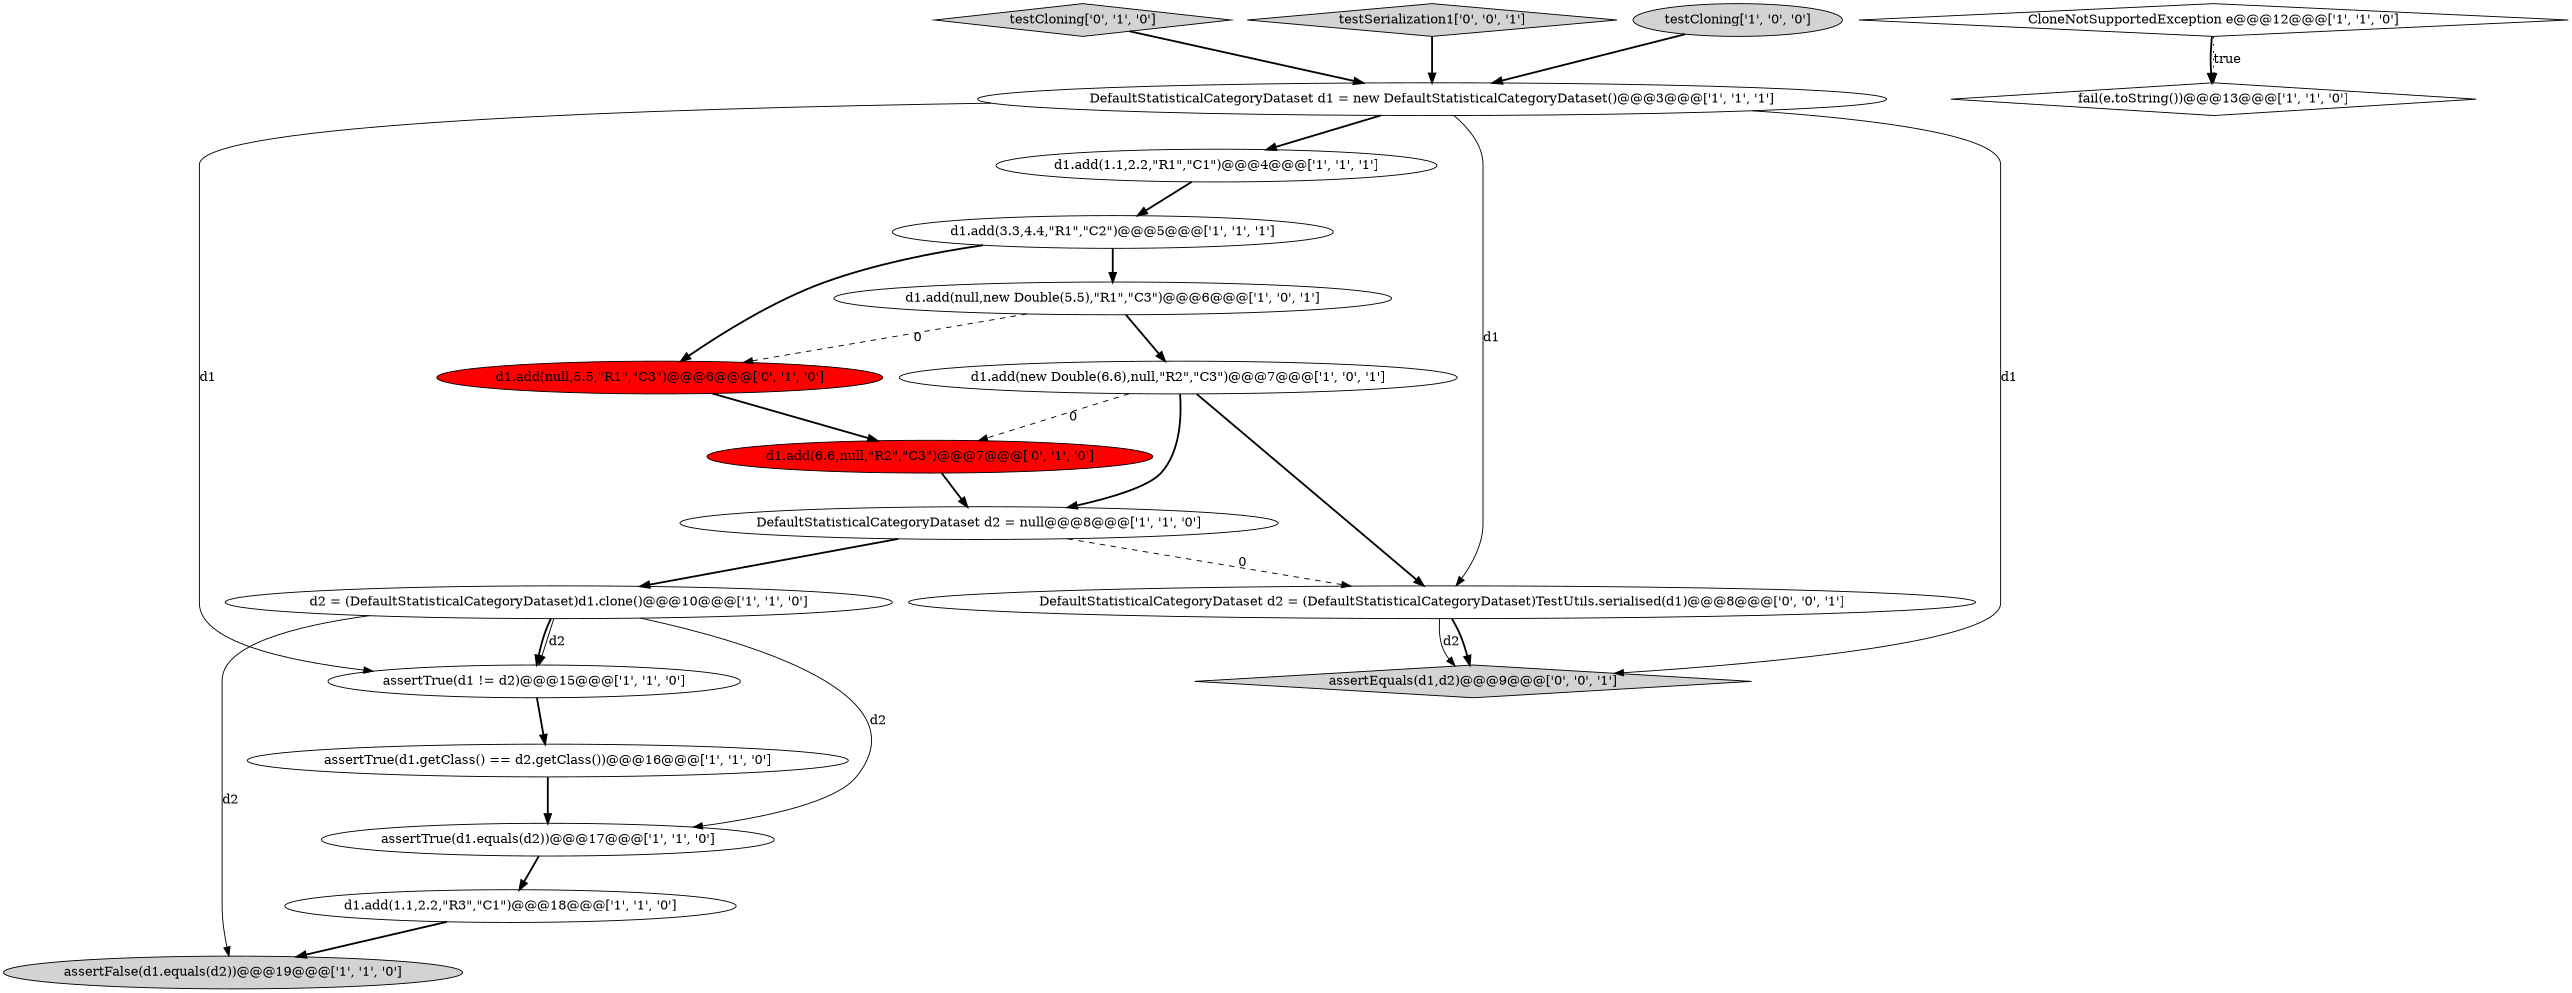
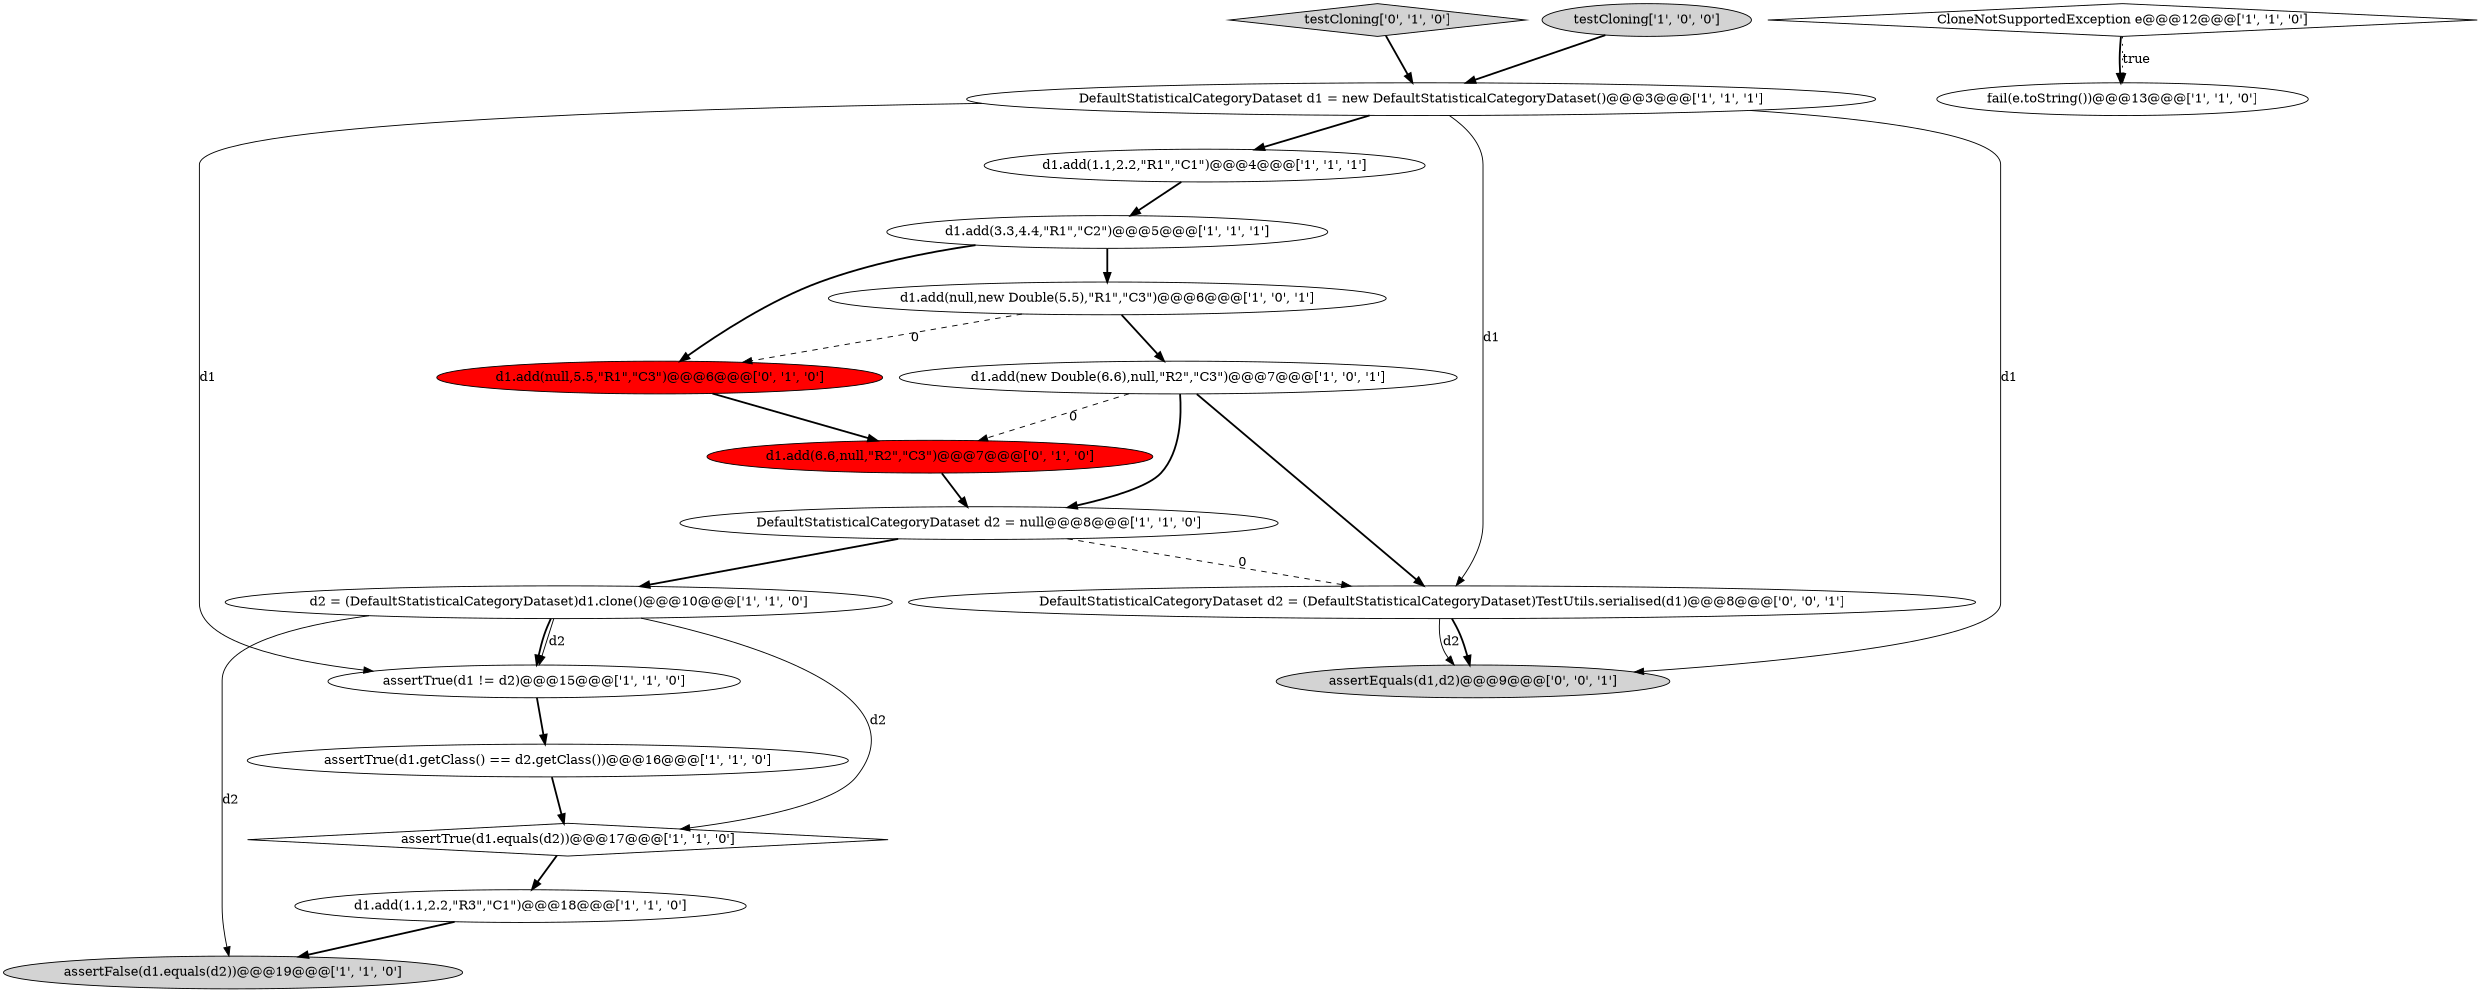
(1432, 20) -> none
(2214, 99) -> (2123, 99)
(1473, 681) -> (1473, 681)
(548, 840) -> (568, 840)
